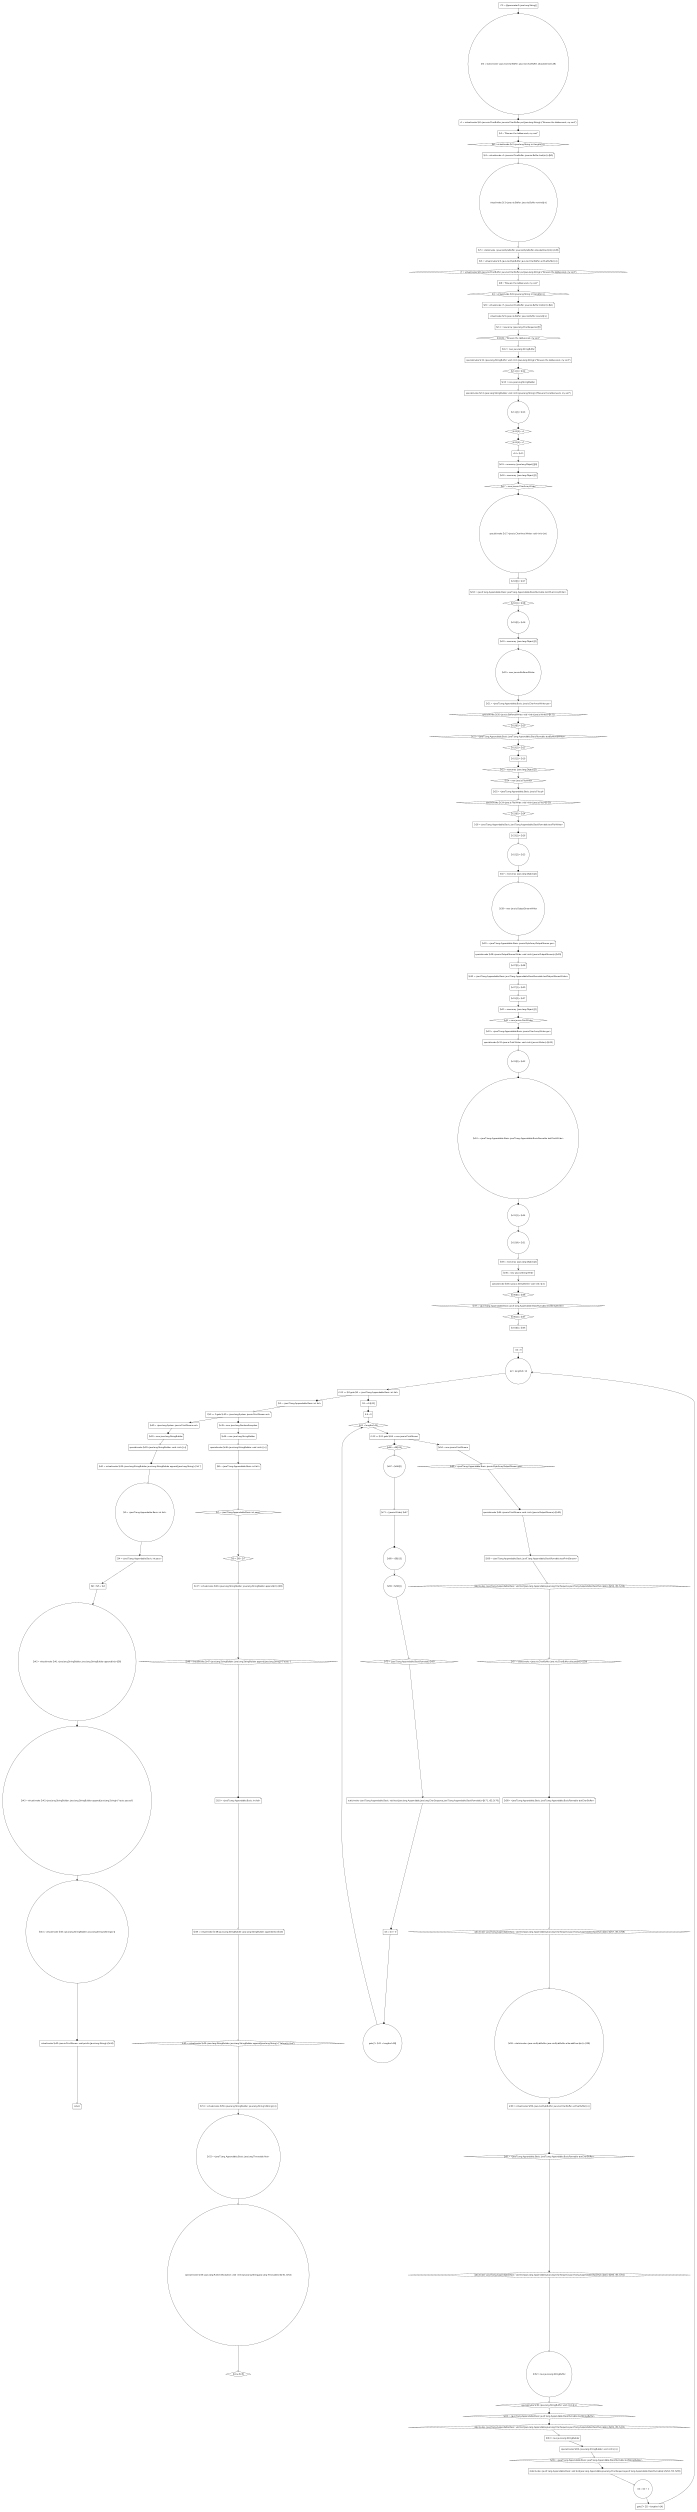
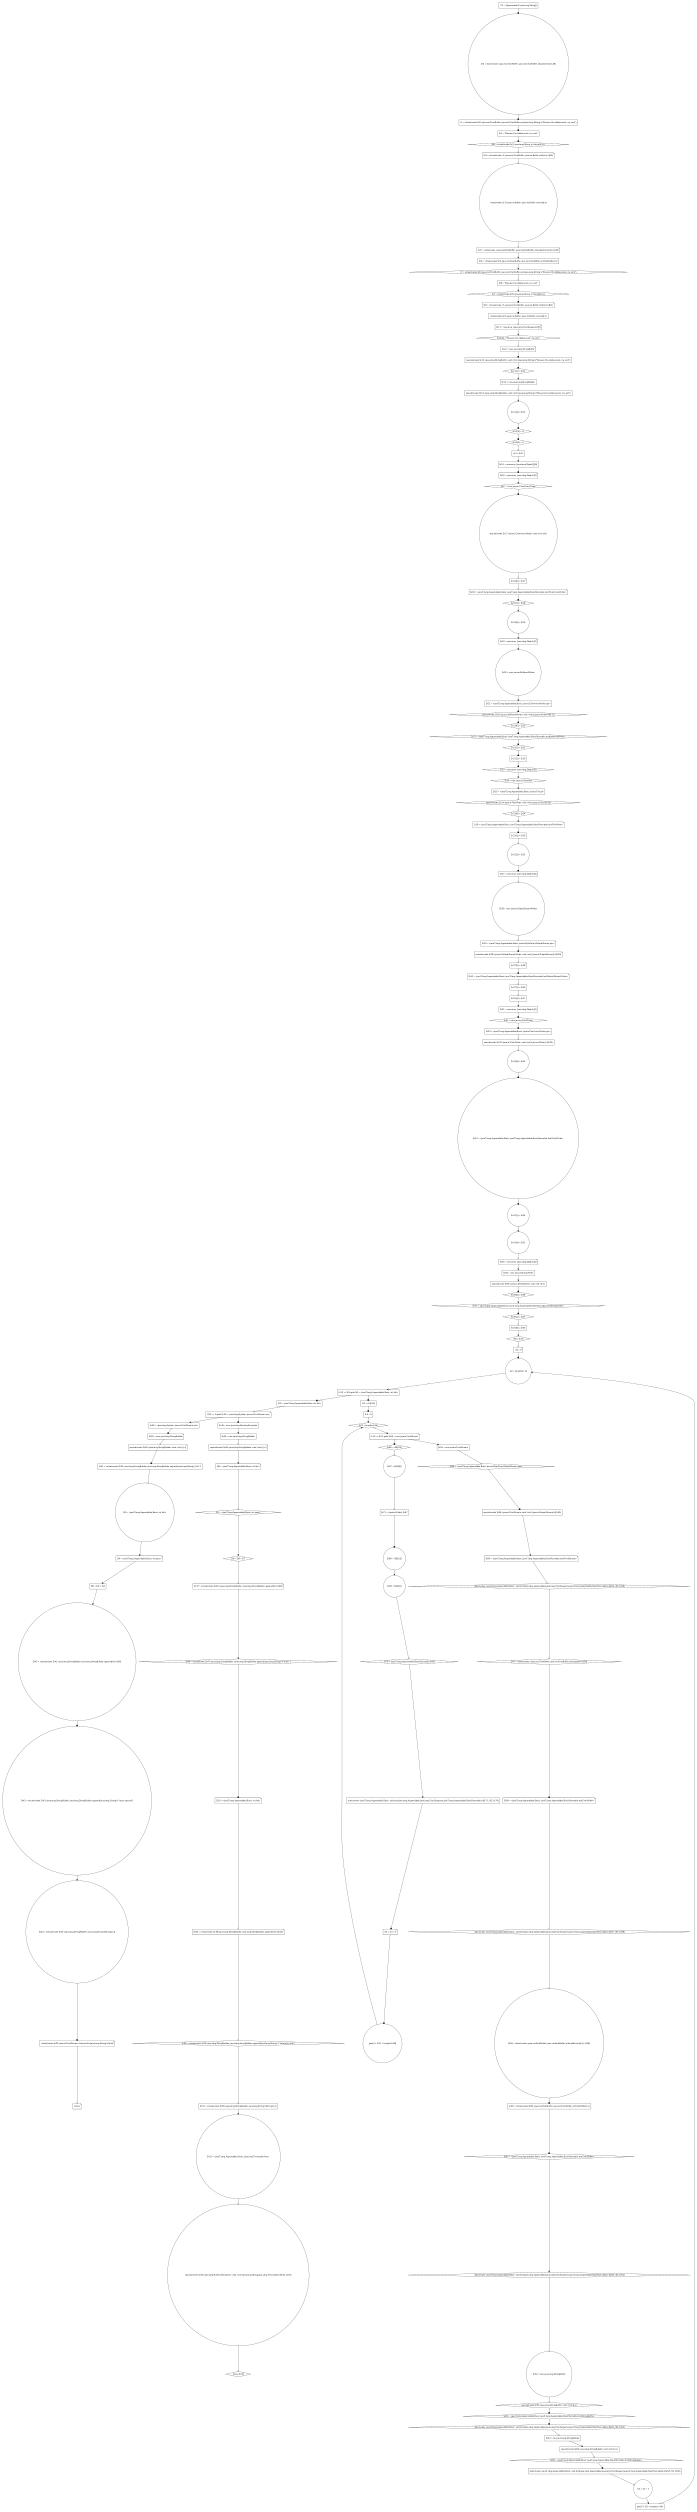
none -> (518, 1339)
